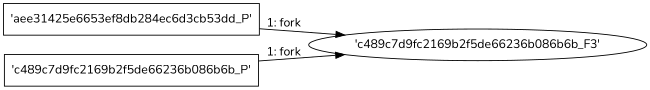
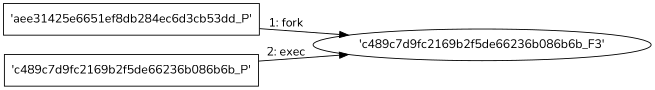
(131, 19) -> (131, 19)
(284, 52) -> (286, 52)
